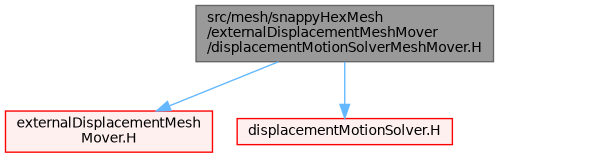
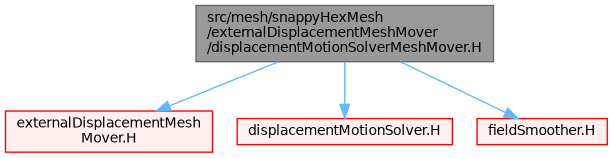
none -> (542, 132)
